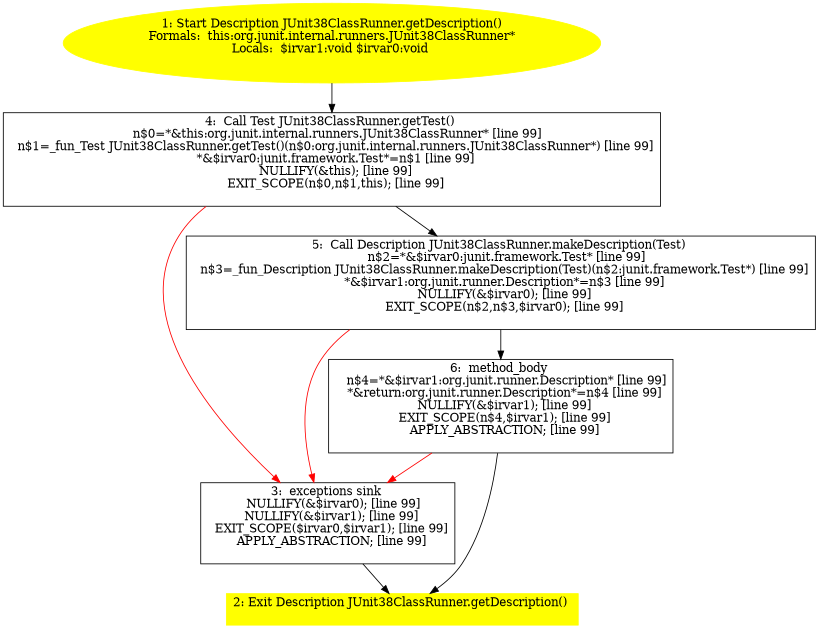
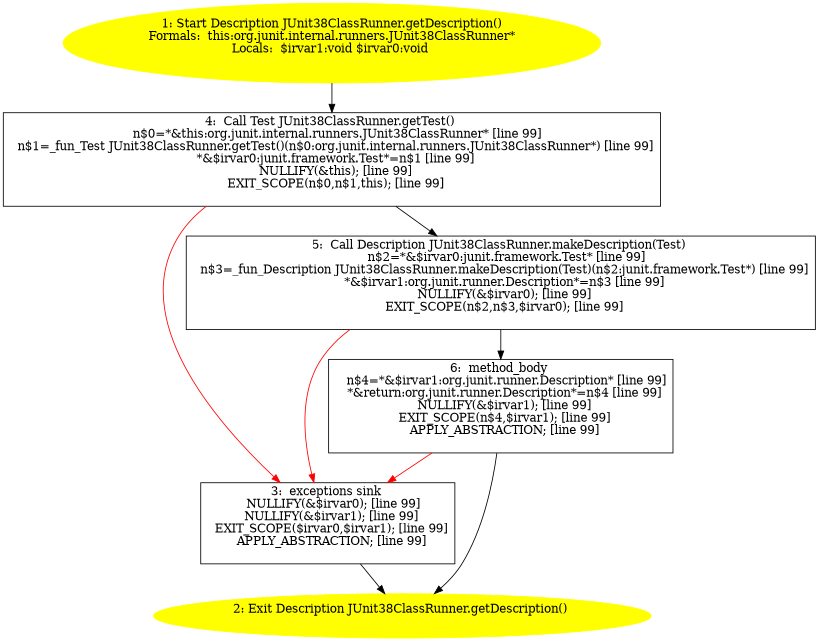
(402, 609) -> (402, 616)
